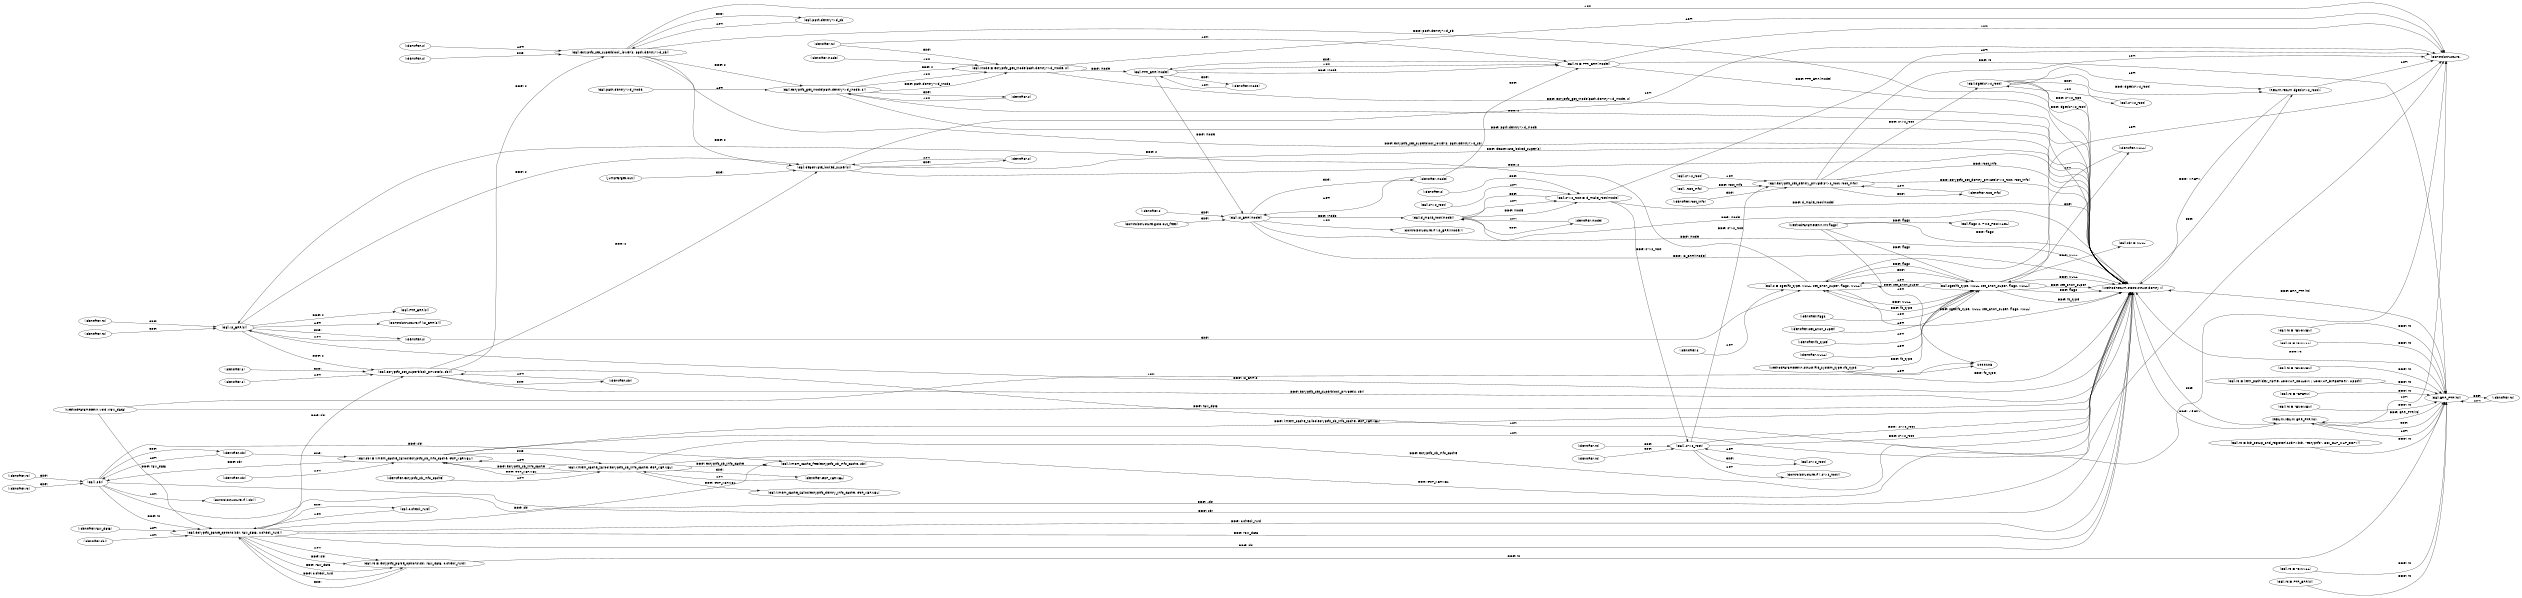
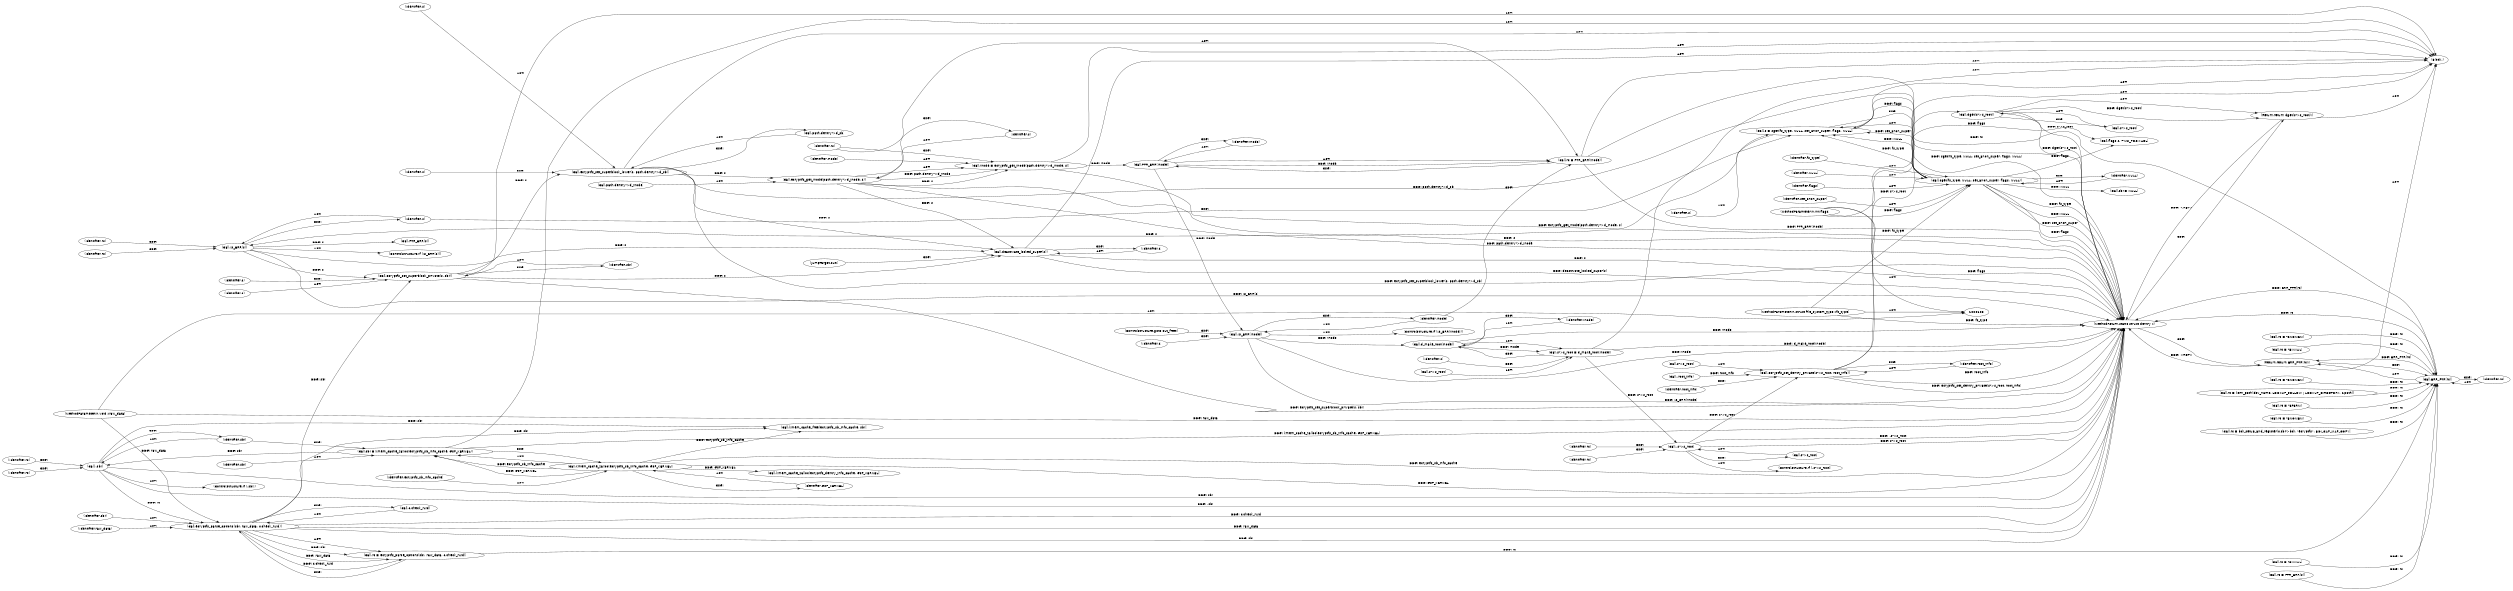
(2446, 57) -> (2438, 60)
none -> (2058, 165)
none -> (927, 210)
